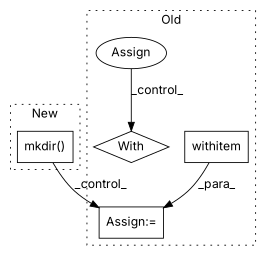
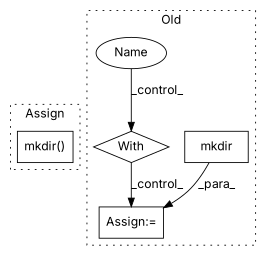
(131, 53) -> (131, 53)
(45, 114) -> (45, 114)
(216, 147) -> (216, 147)
(69, 186) -> (131, 180)
